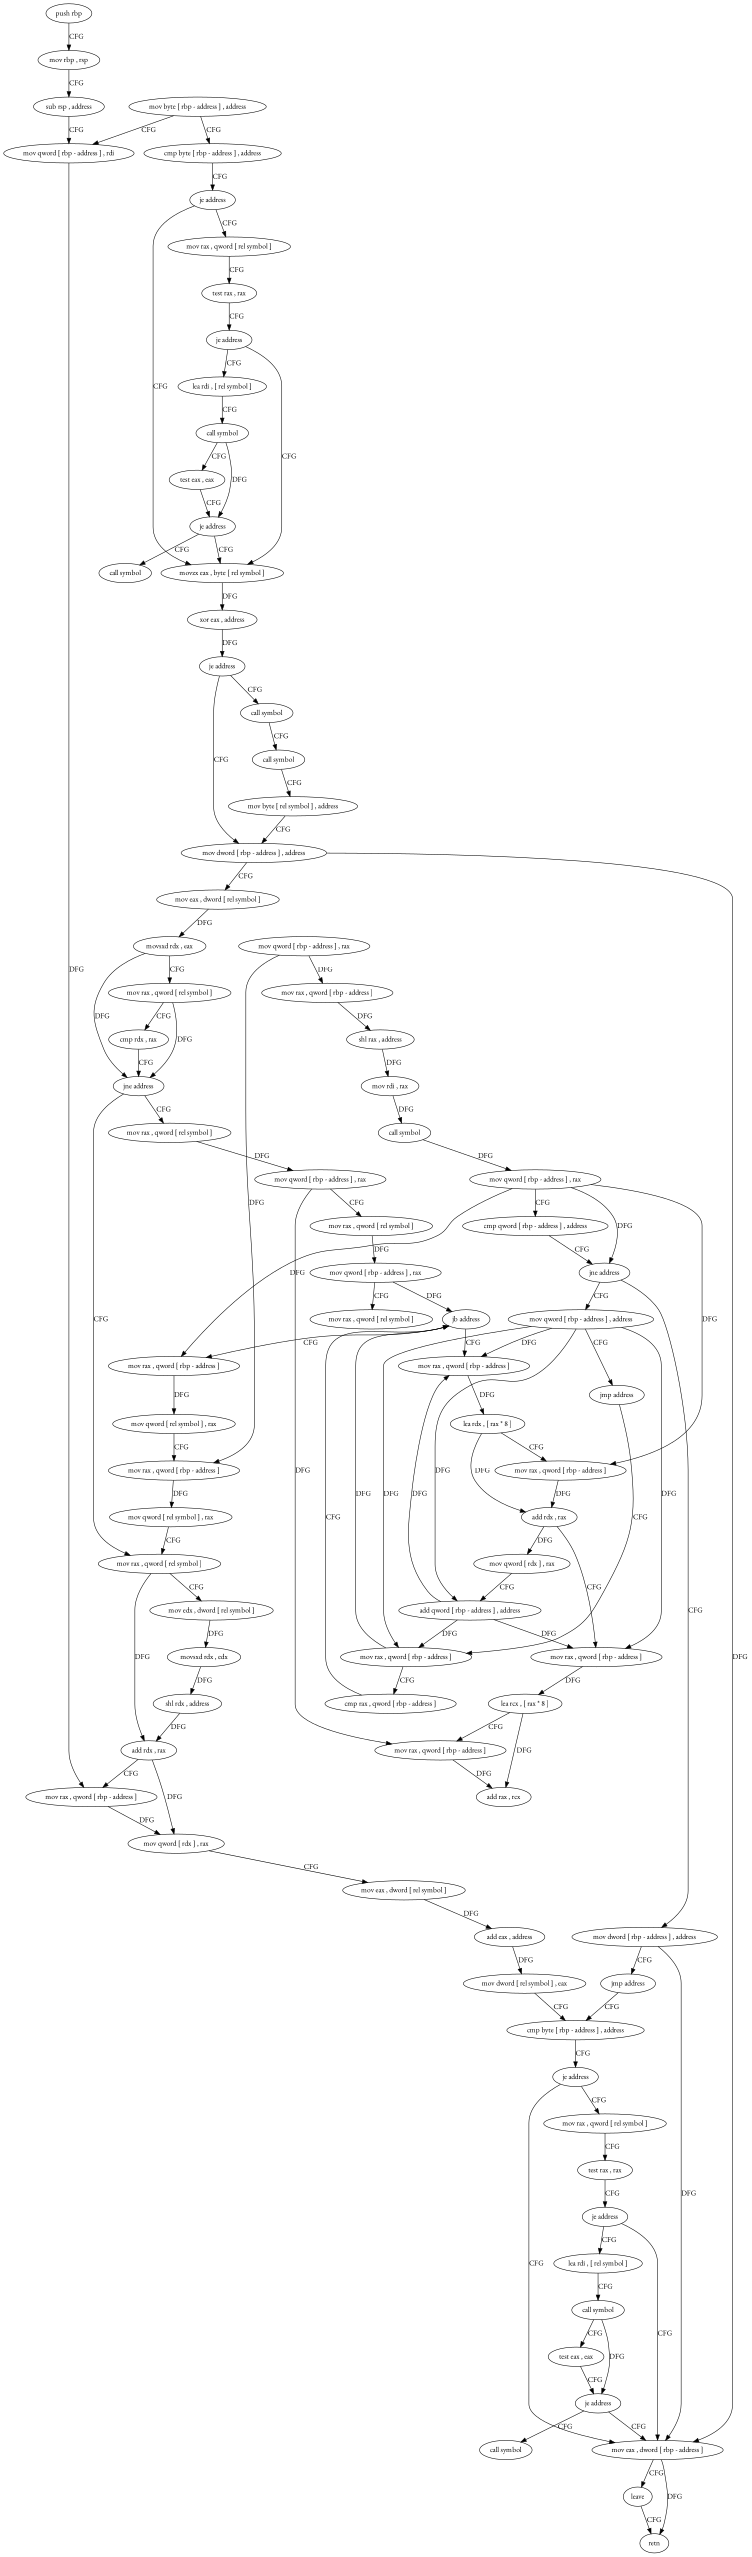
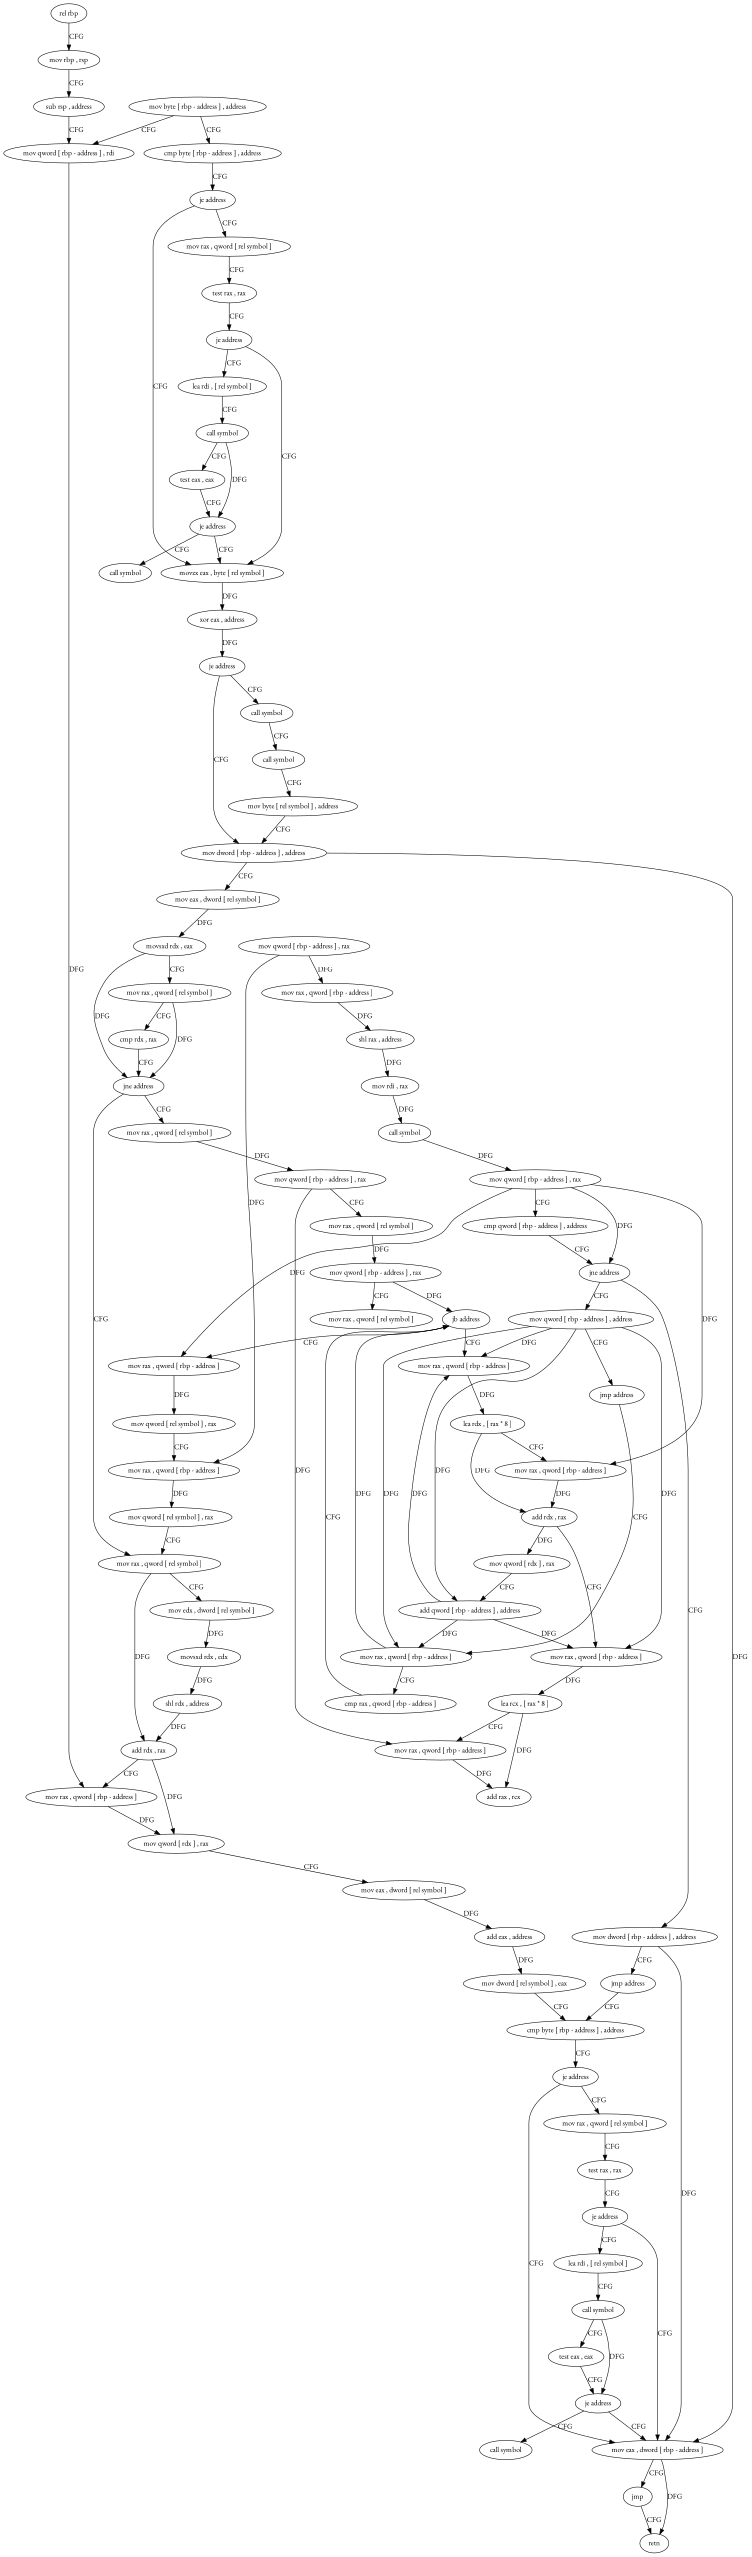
(69, 13) -> (69, 13)
(638, 2497) -> (638, 2497)
